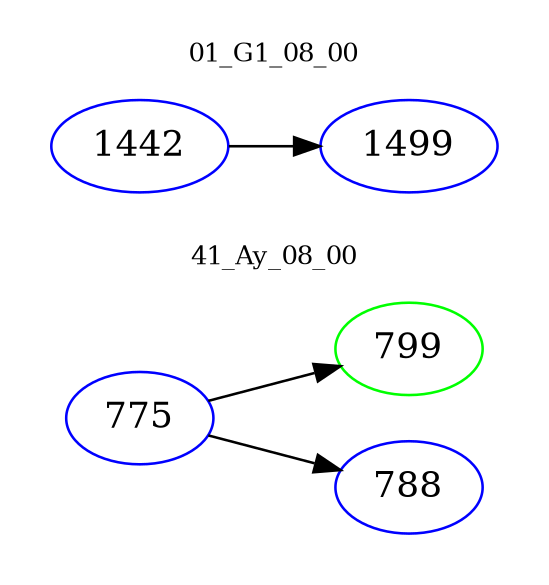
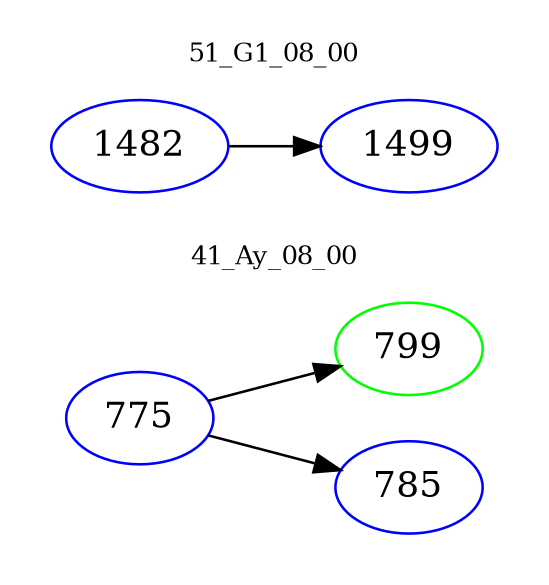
(274, 55) -> (274, 55)
(140, 146) -> (140, 146)
(409, 487) -> (409, 487)
